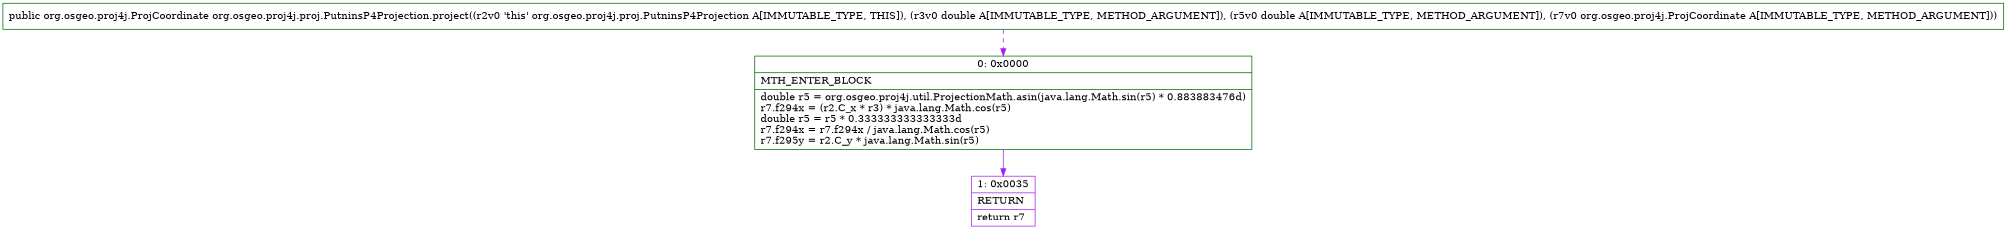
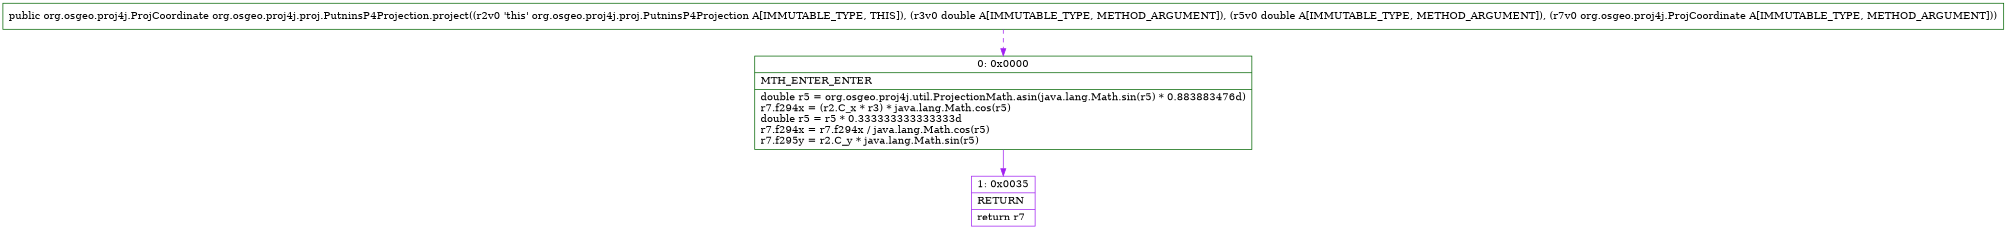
(816, 81) -> (816, 81)
